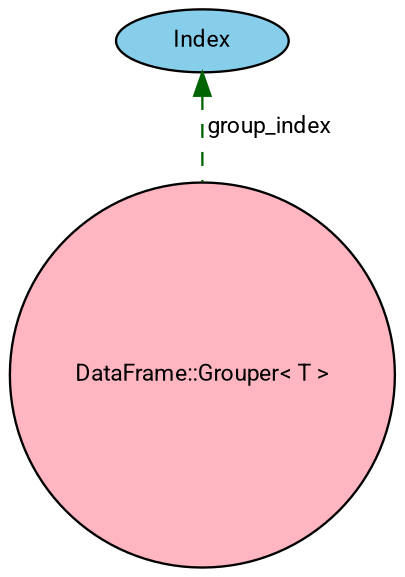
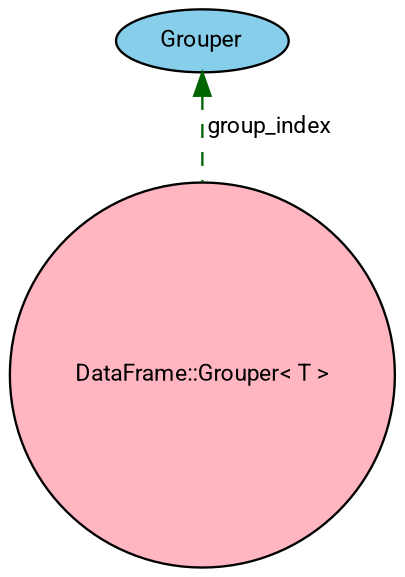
(202, 41) -> (202, 41)
